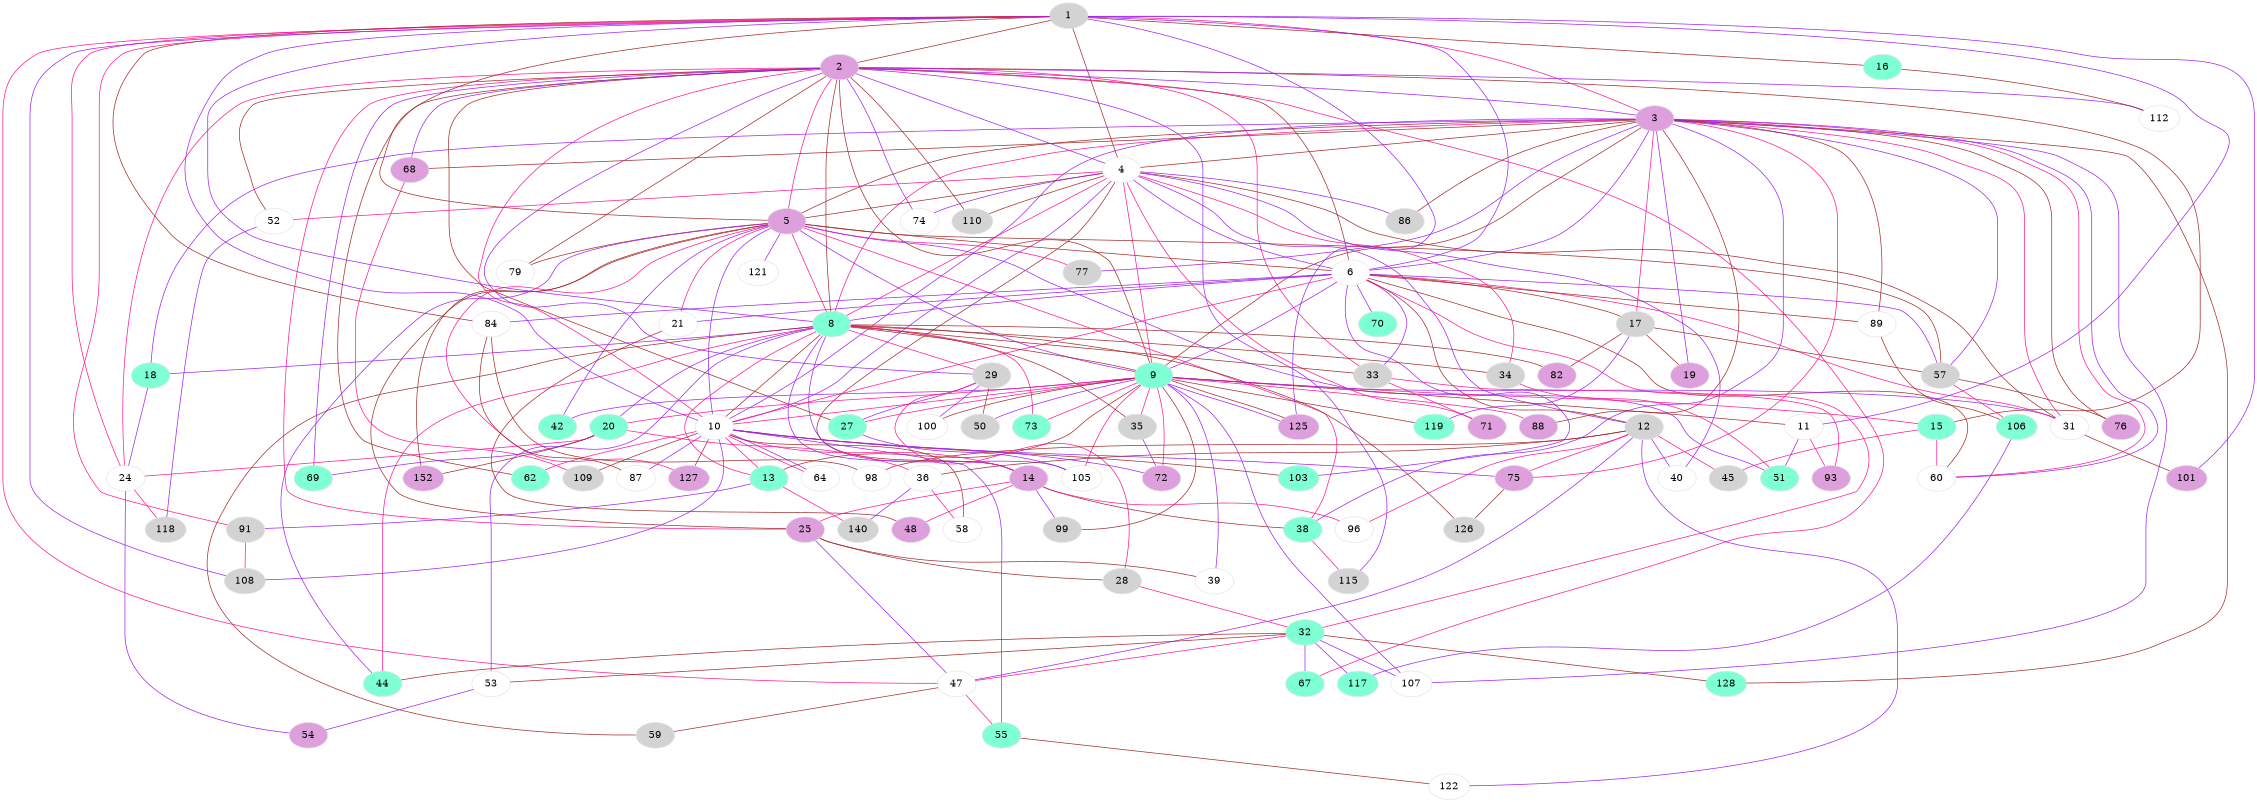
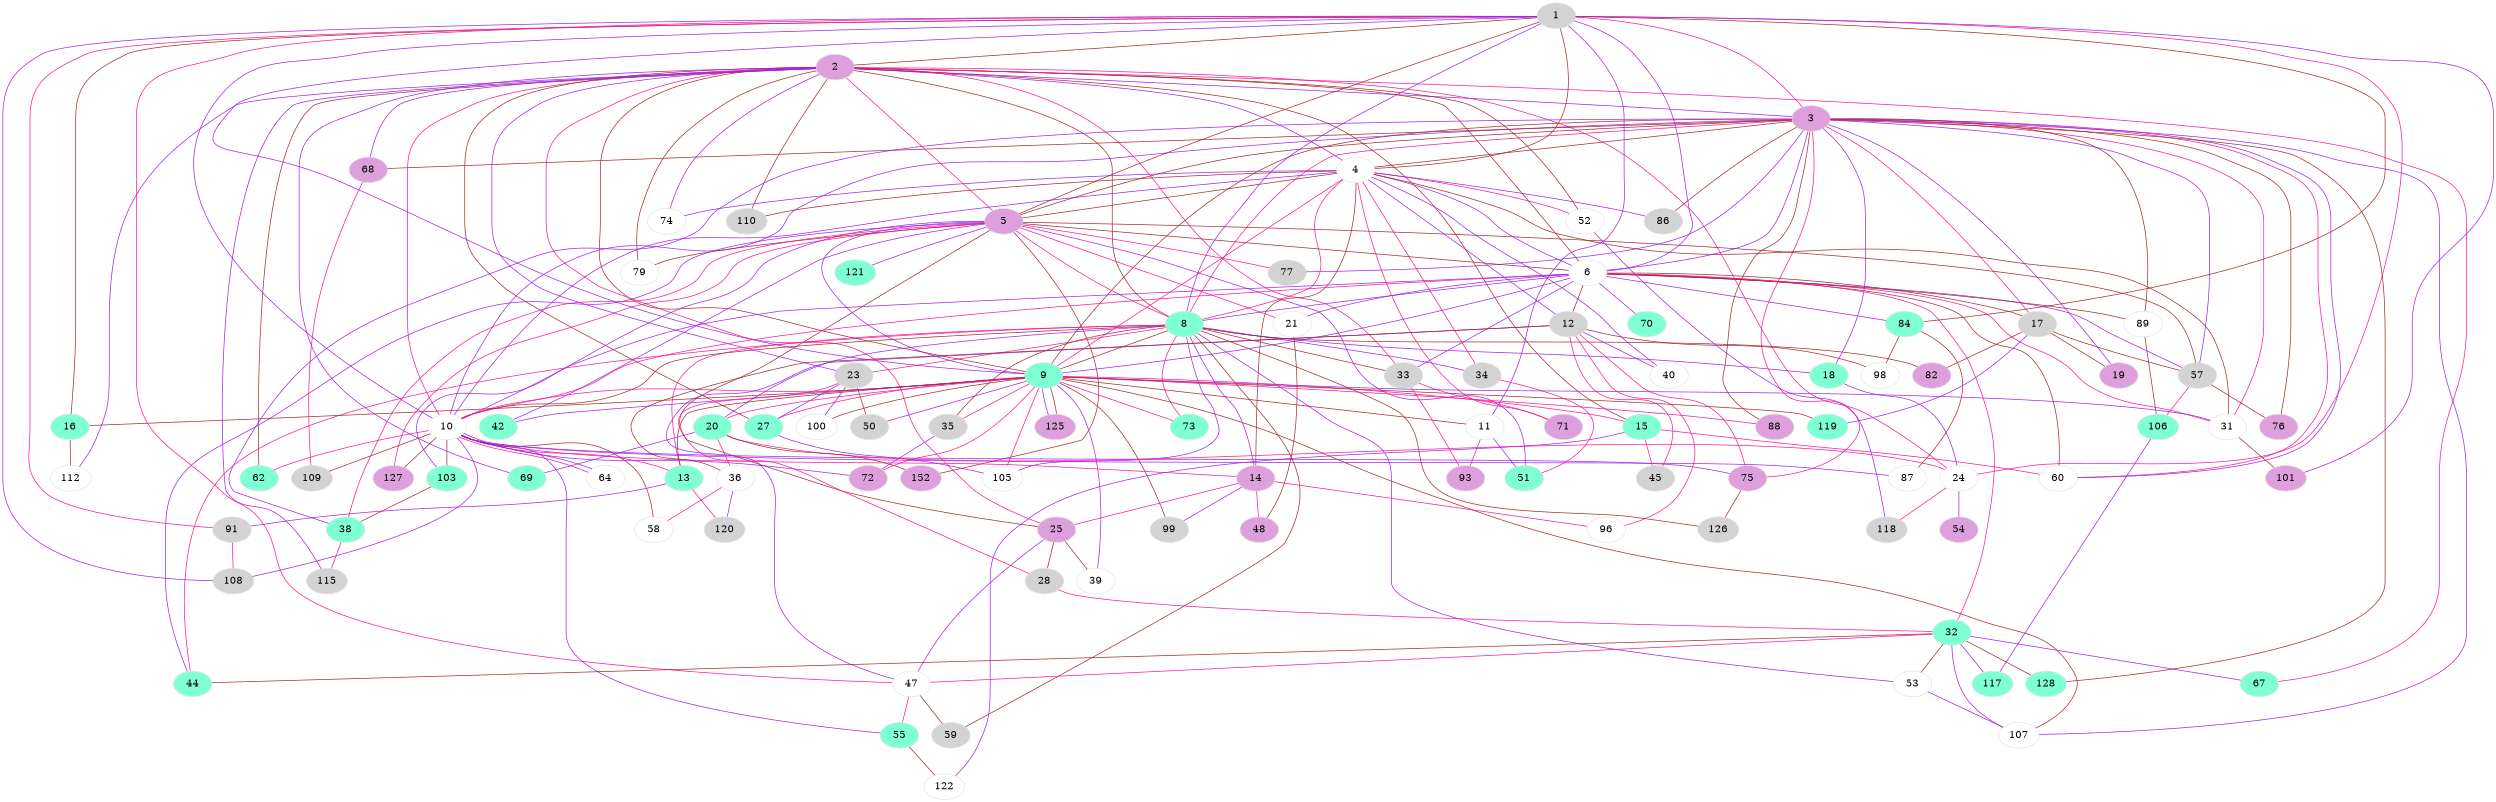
(1402, 166) -> (438, 71)
(758, 273) -> (855, 273)
(491, 324) -> (1905, 324)
(1169, 345) -> (1340, 349)
(992, 376) -> (854, 376)
none -> (604, 403)
(1168, 516) -> (396, 504)
(858, 530) -> (725, 530)
(1272, 534) -> (1605, 548)
(1888, 704) -> (1204, 467)
(411, 707) -> (1965, 709)
